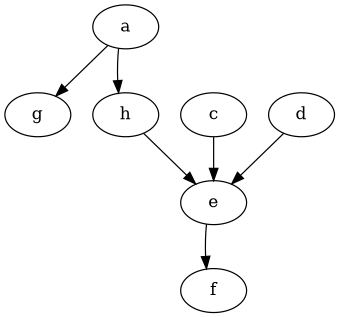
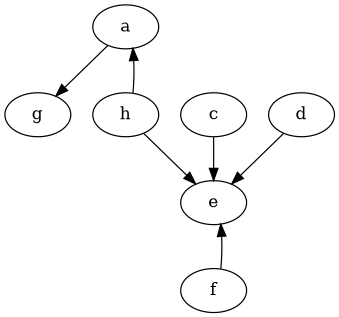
(118, 64) -> (134, 77)
(205, 240) -> (222, 253)
